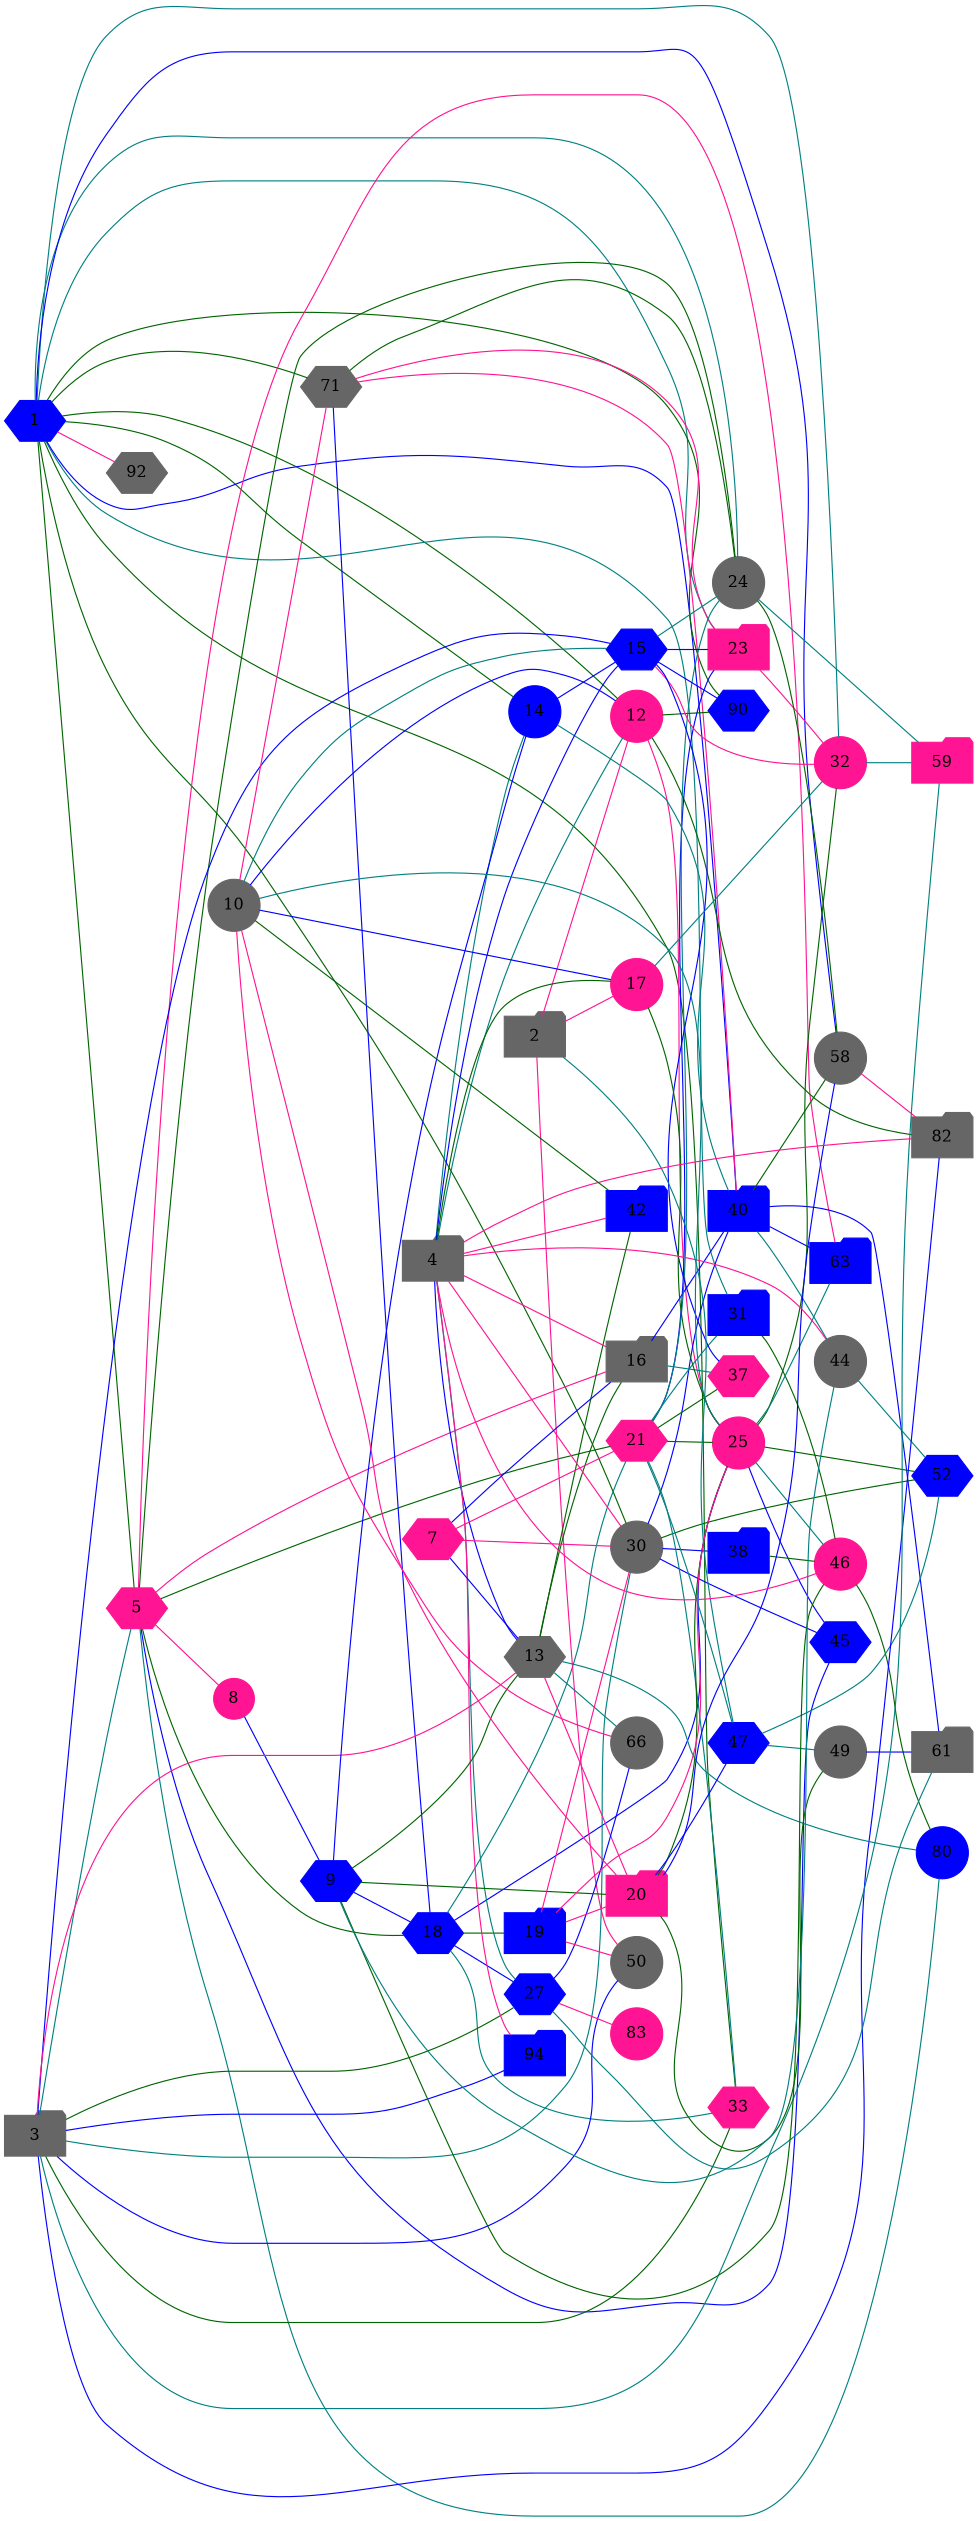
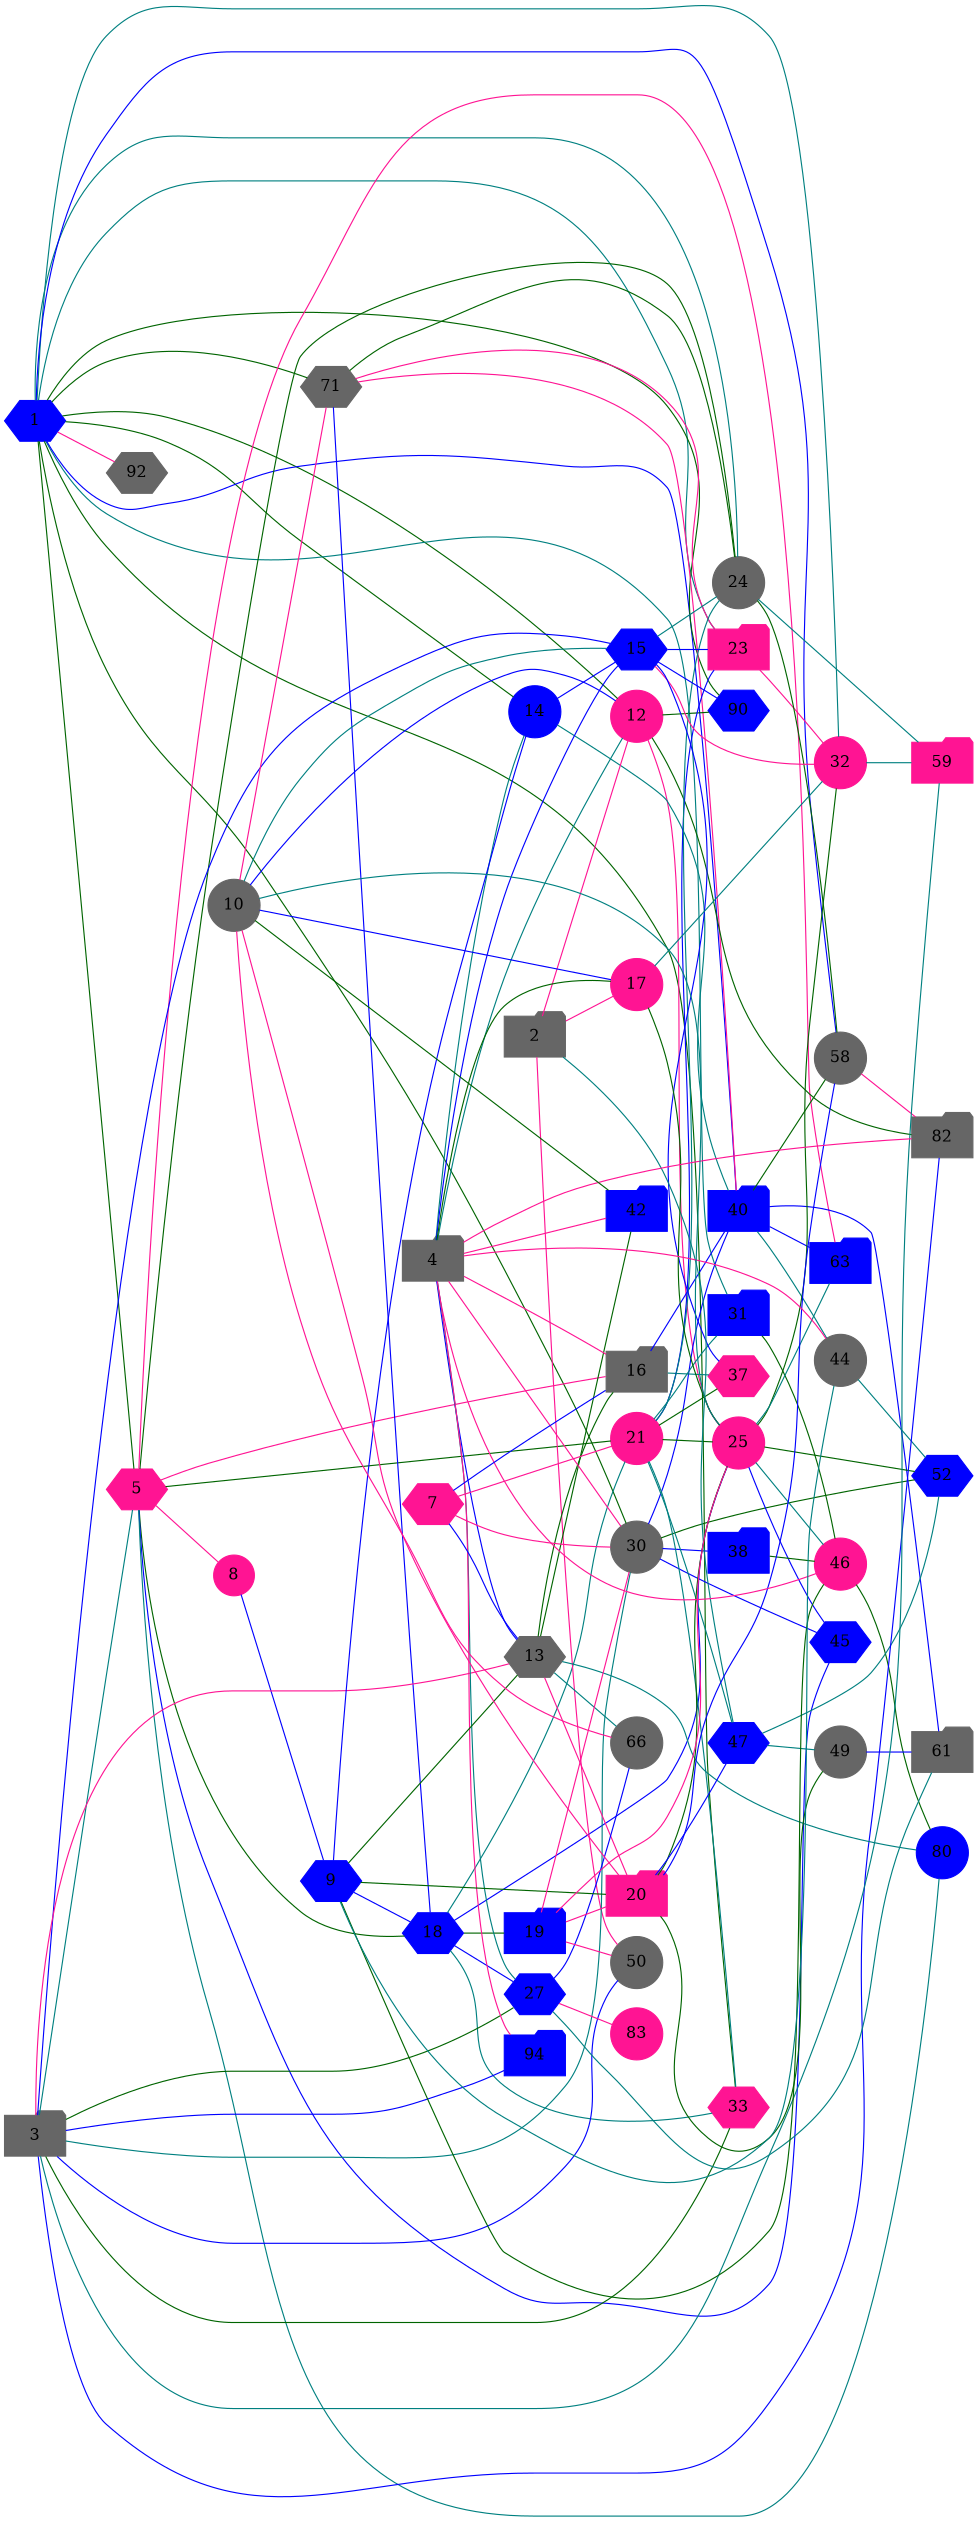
(637, 1441) -> (637, 1438)
